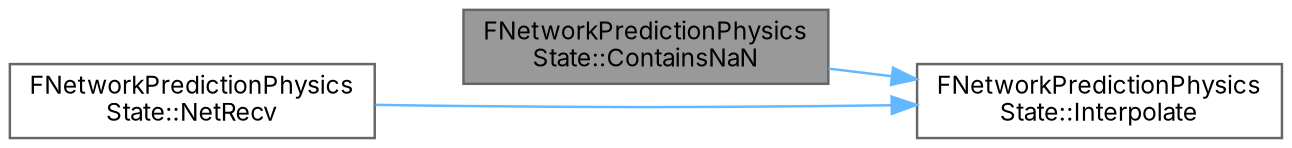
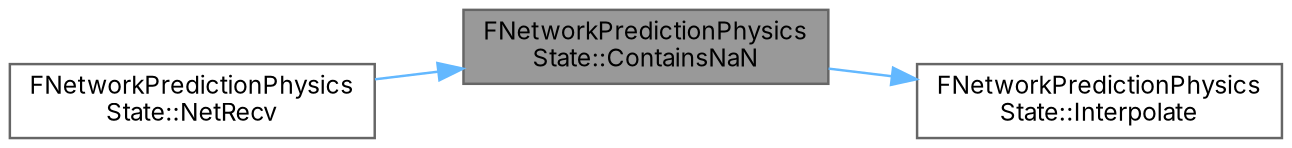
(633, 107) -> (407, 75)
